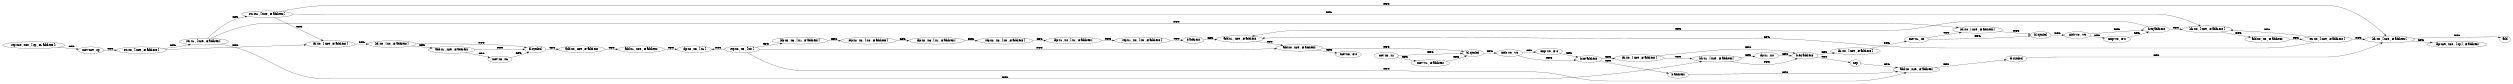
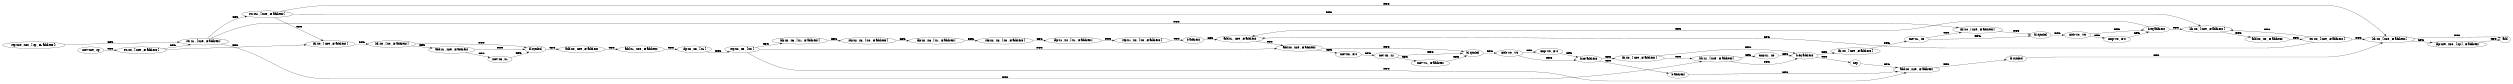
none -> (2488, 41)
(67, 48) -> (121, 43)
(719, 49) -> (717, 53)
none -> (1367, 55)
(1767, 56) -> (1767, 56)
(500, 59) -> (500, 59)
